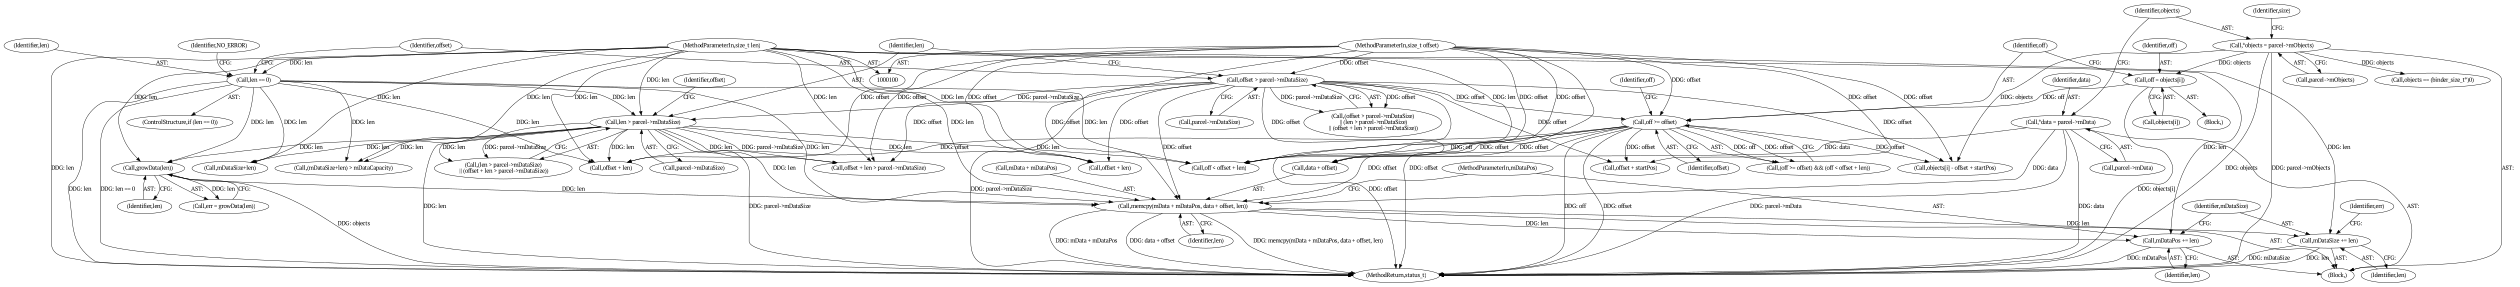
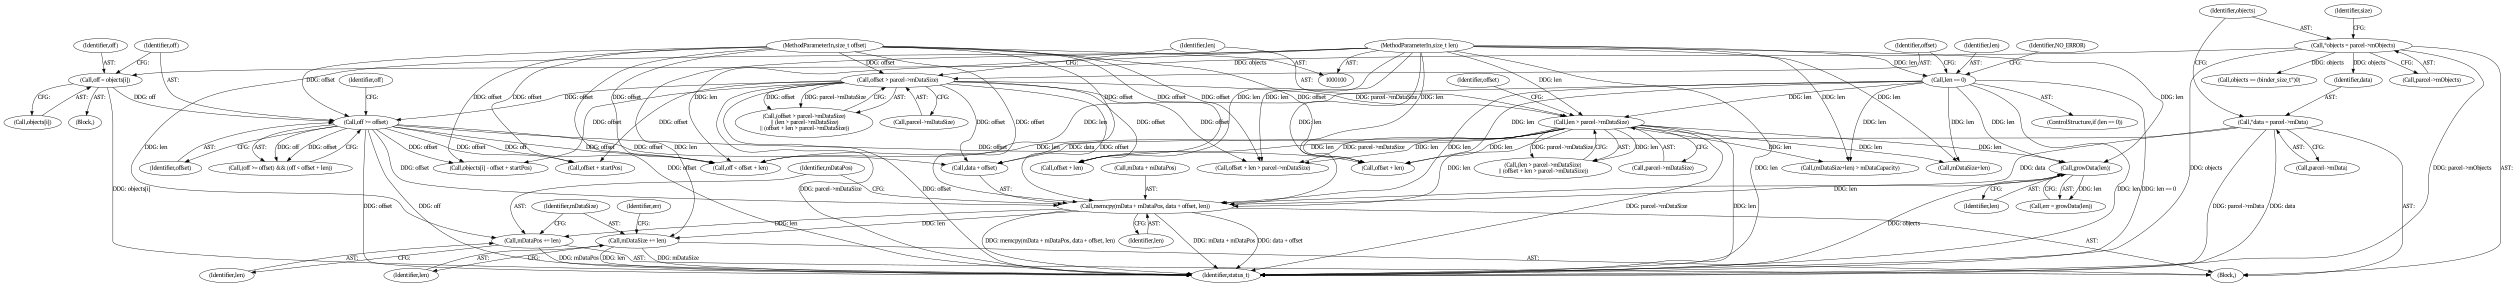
(2078, 58) -> (2353, 61)
(1497, 168) -> (826, 168)
(1396, 276) -> (1226, 276)
